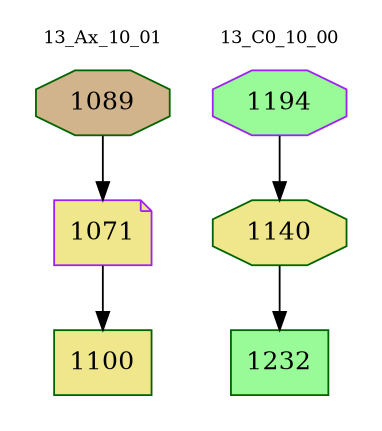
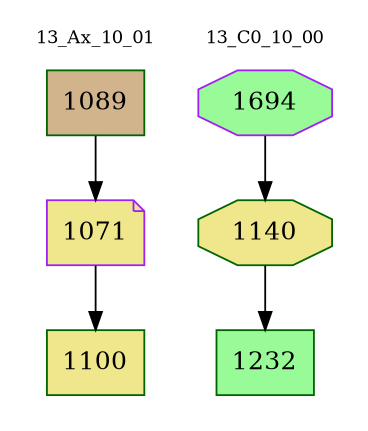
(103, 103) -> (96, 103)
(280, 103) -> (265, 103)
